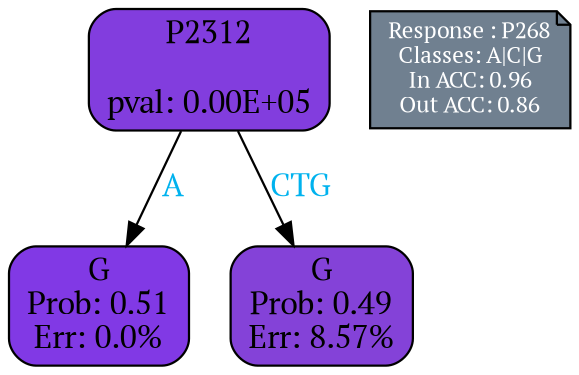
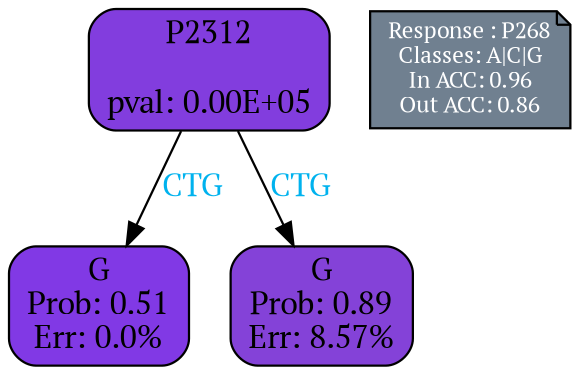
(173, 188) -> (194, 188)
(322, 306) -> (322, 306)
